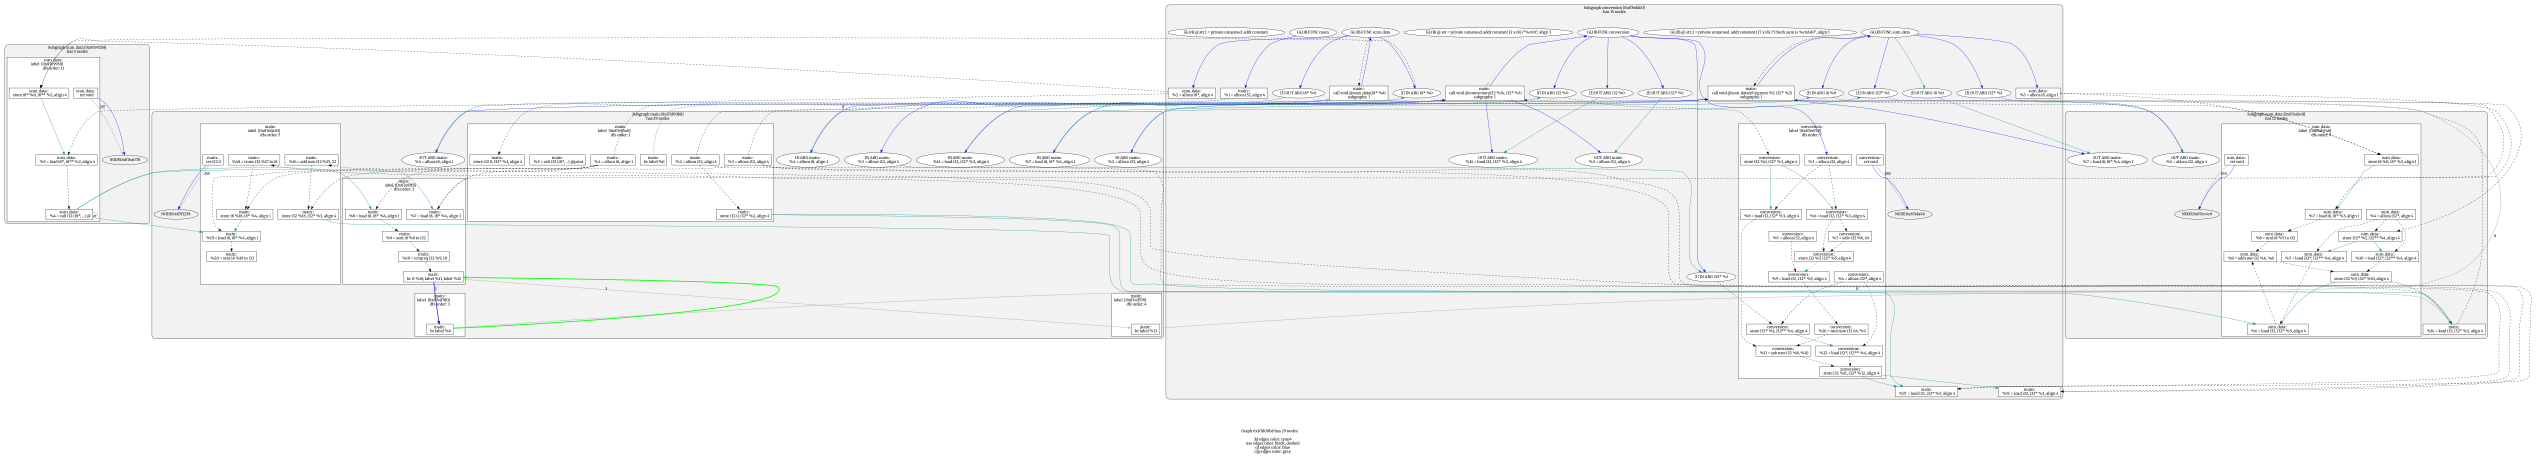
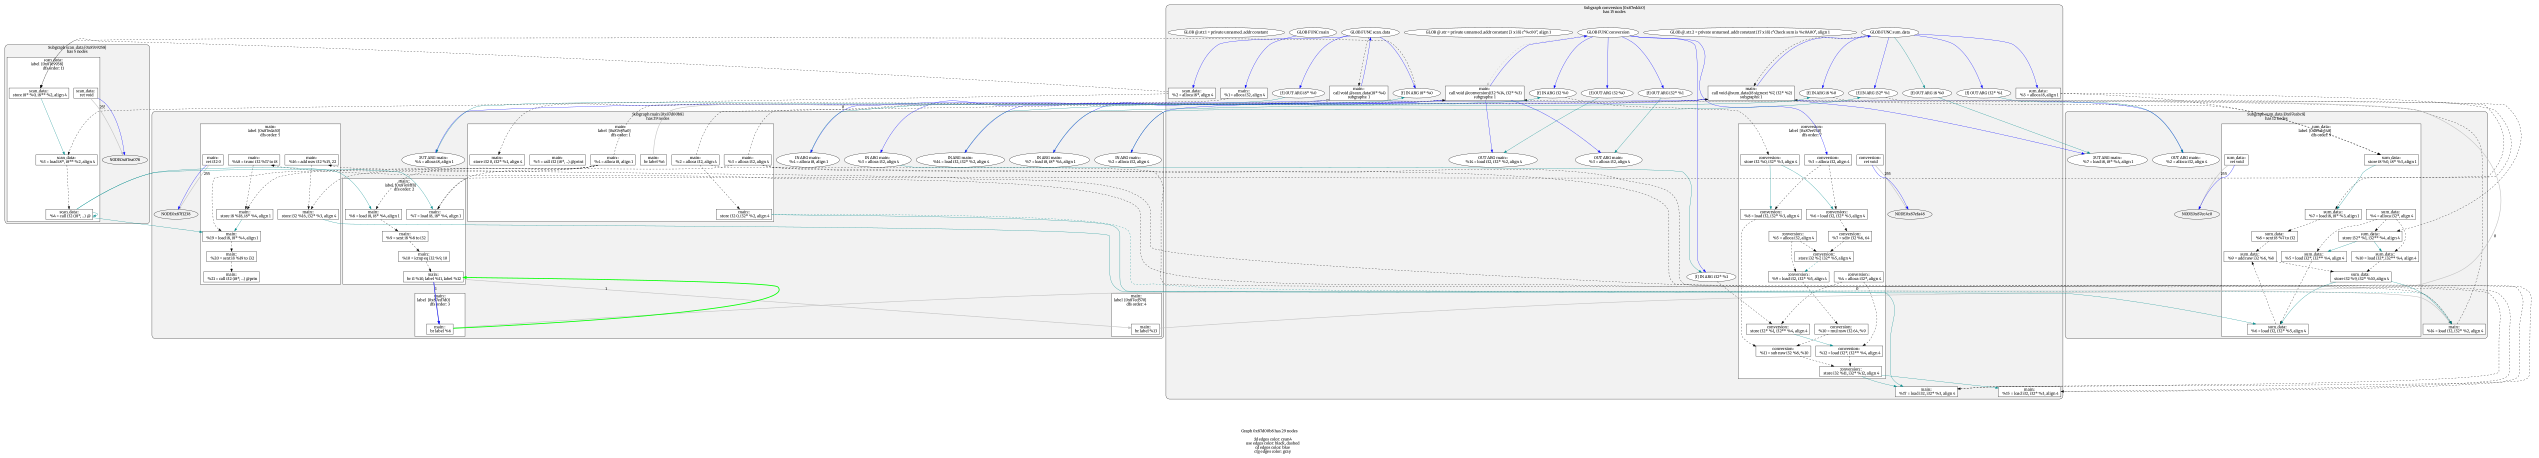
(1825, 233) -> (1807, 246)
none -> (232, 277)
(1330, 290) -> (1330, 290)
